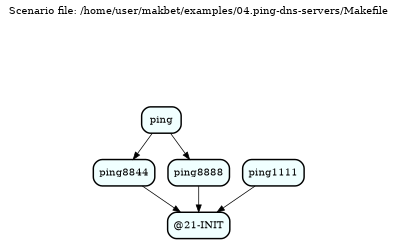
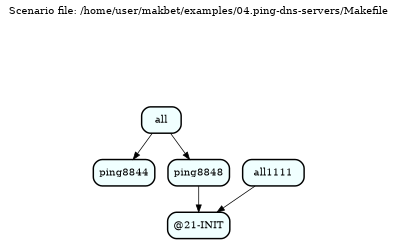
(161, 120) -> (161, 120)
(199, 173) -> (199, 173)
(273, 173) -> (273, 173)
(158, 197) -> none
